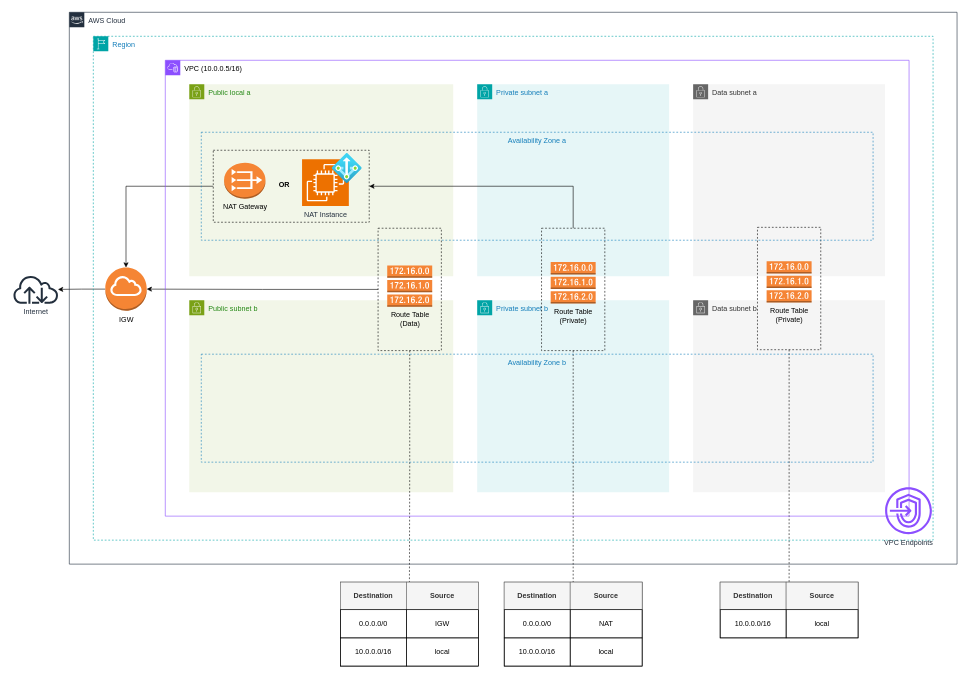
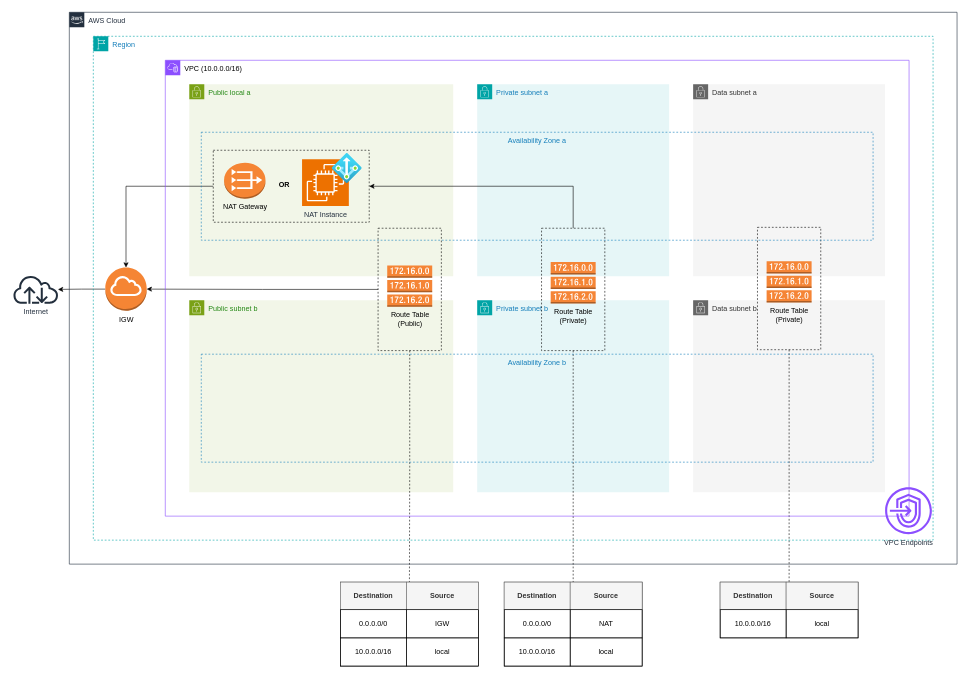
(215, 69) -> (215, 69)
(410, 320) -> (410, 320)
